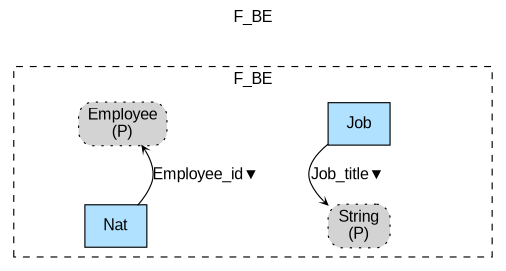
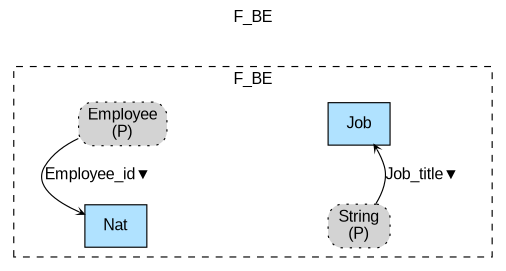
(309, 171) -> (385, 177)
(153, 179) -> (42, 176)
